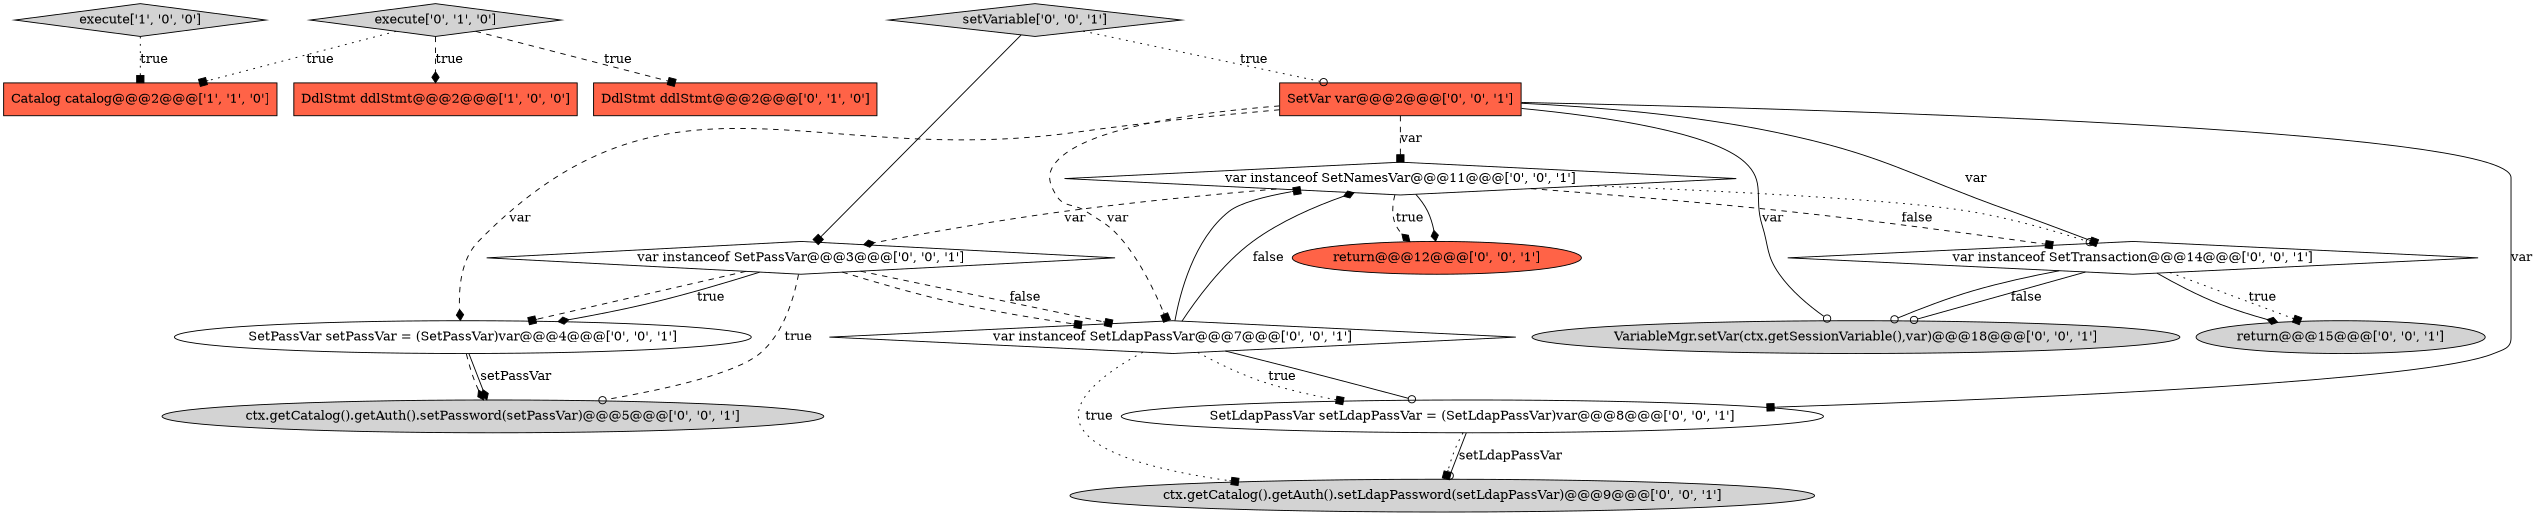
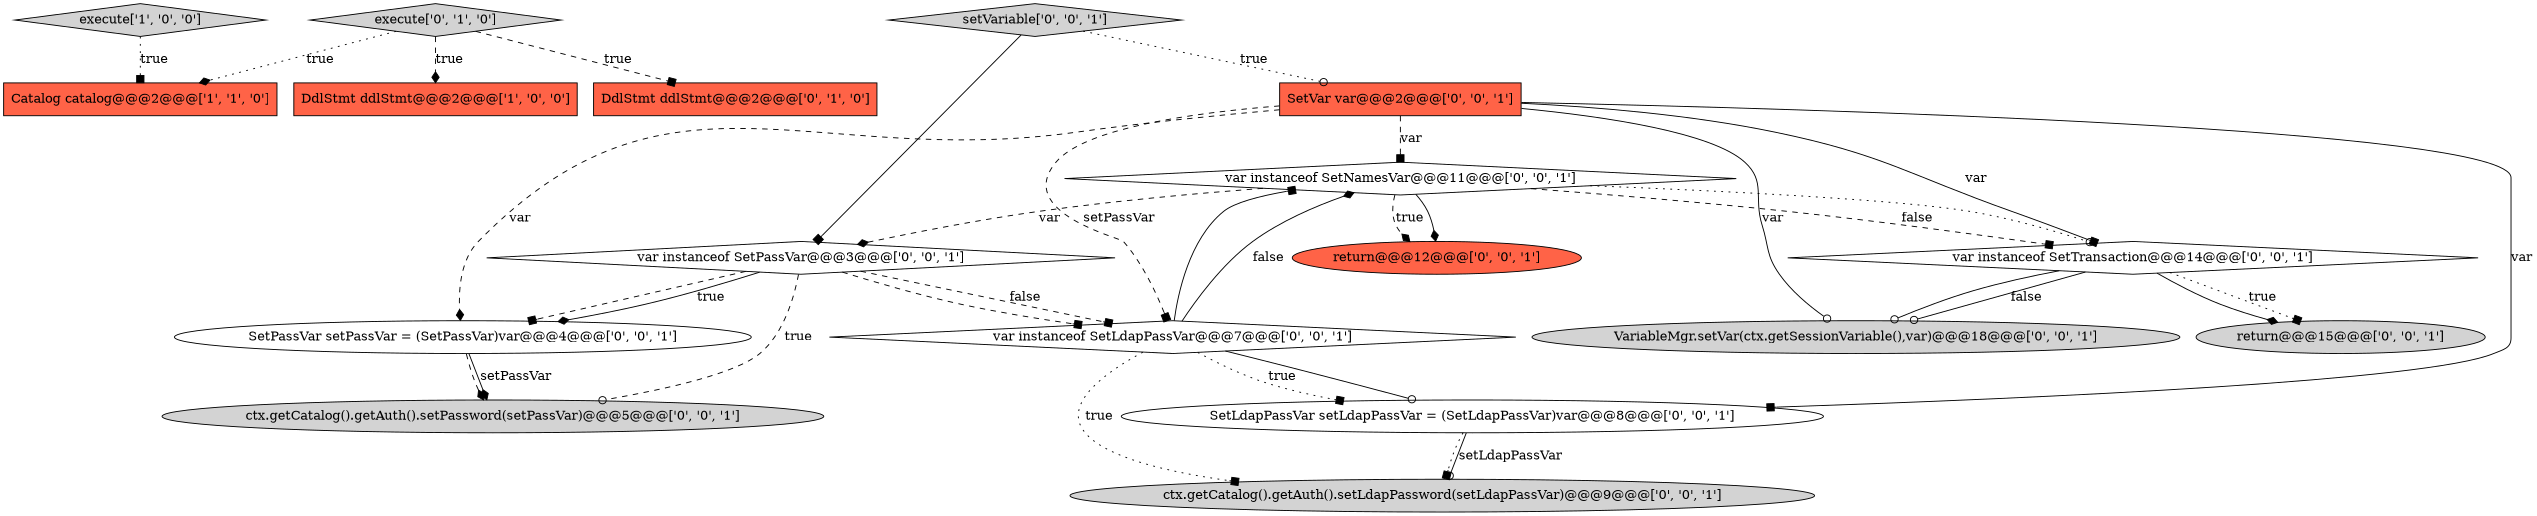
(302, 56) -> (303, 56)
(1118, 218) -> (1119, 218)
